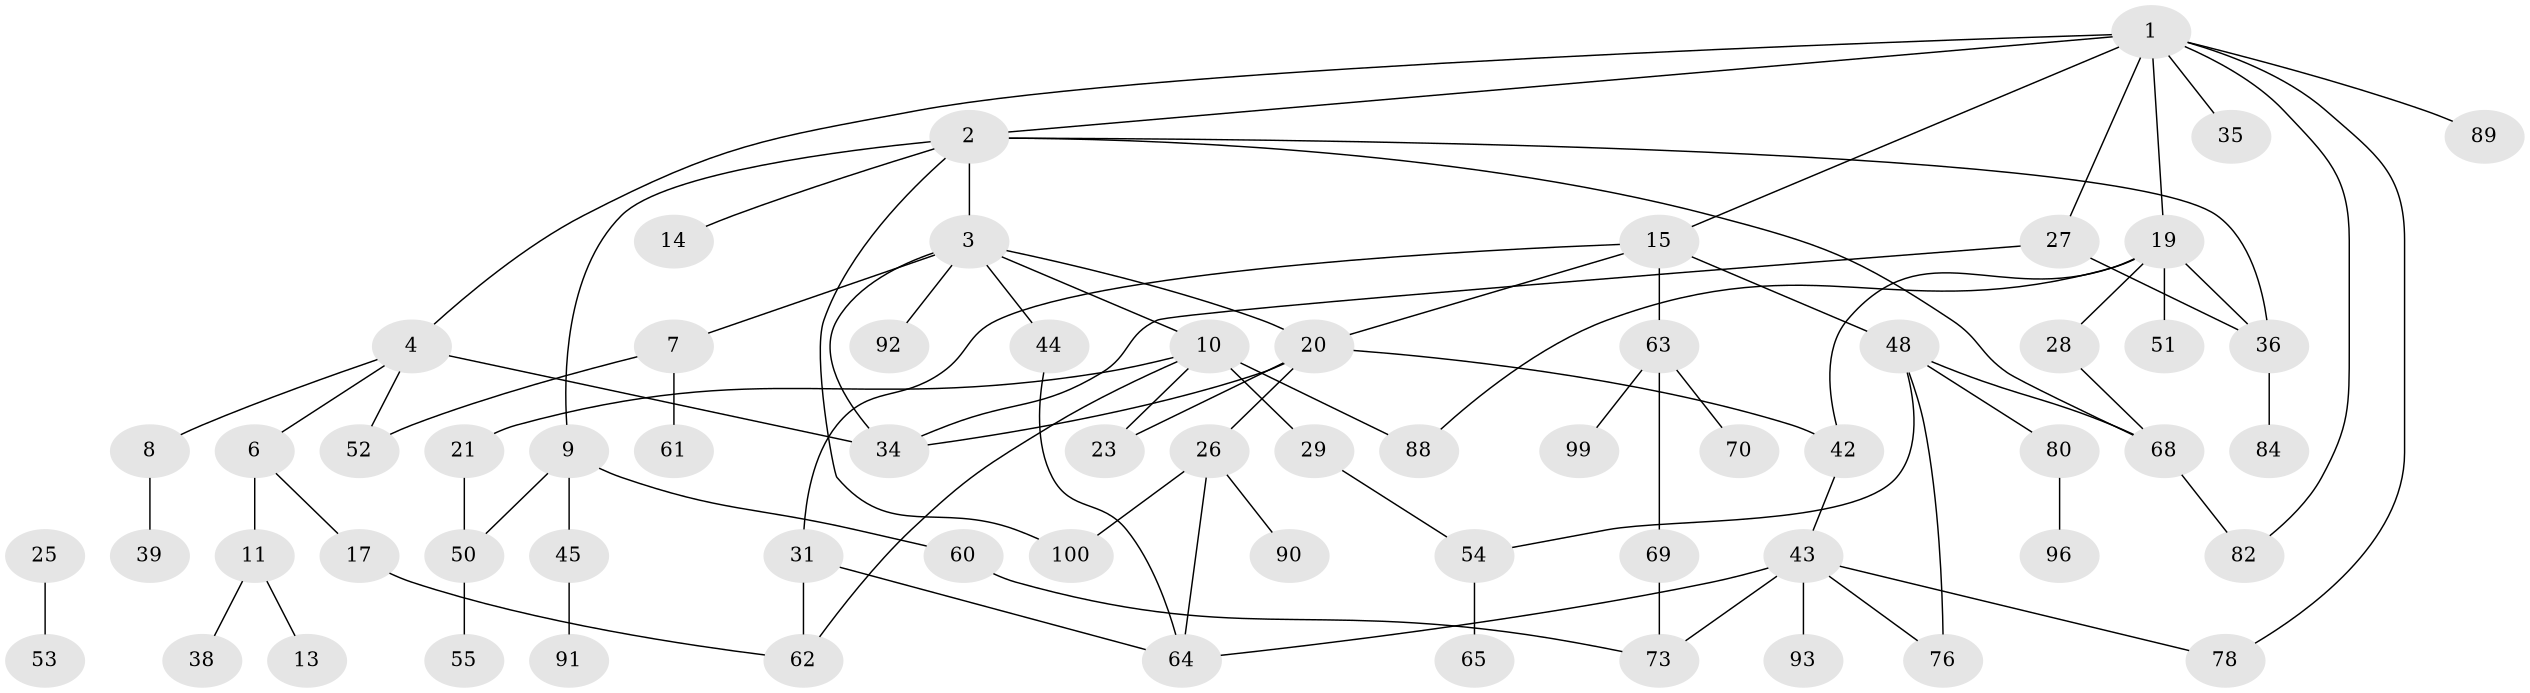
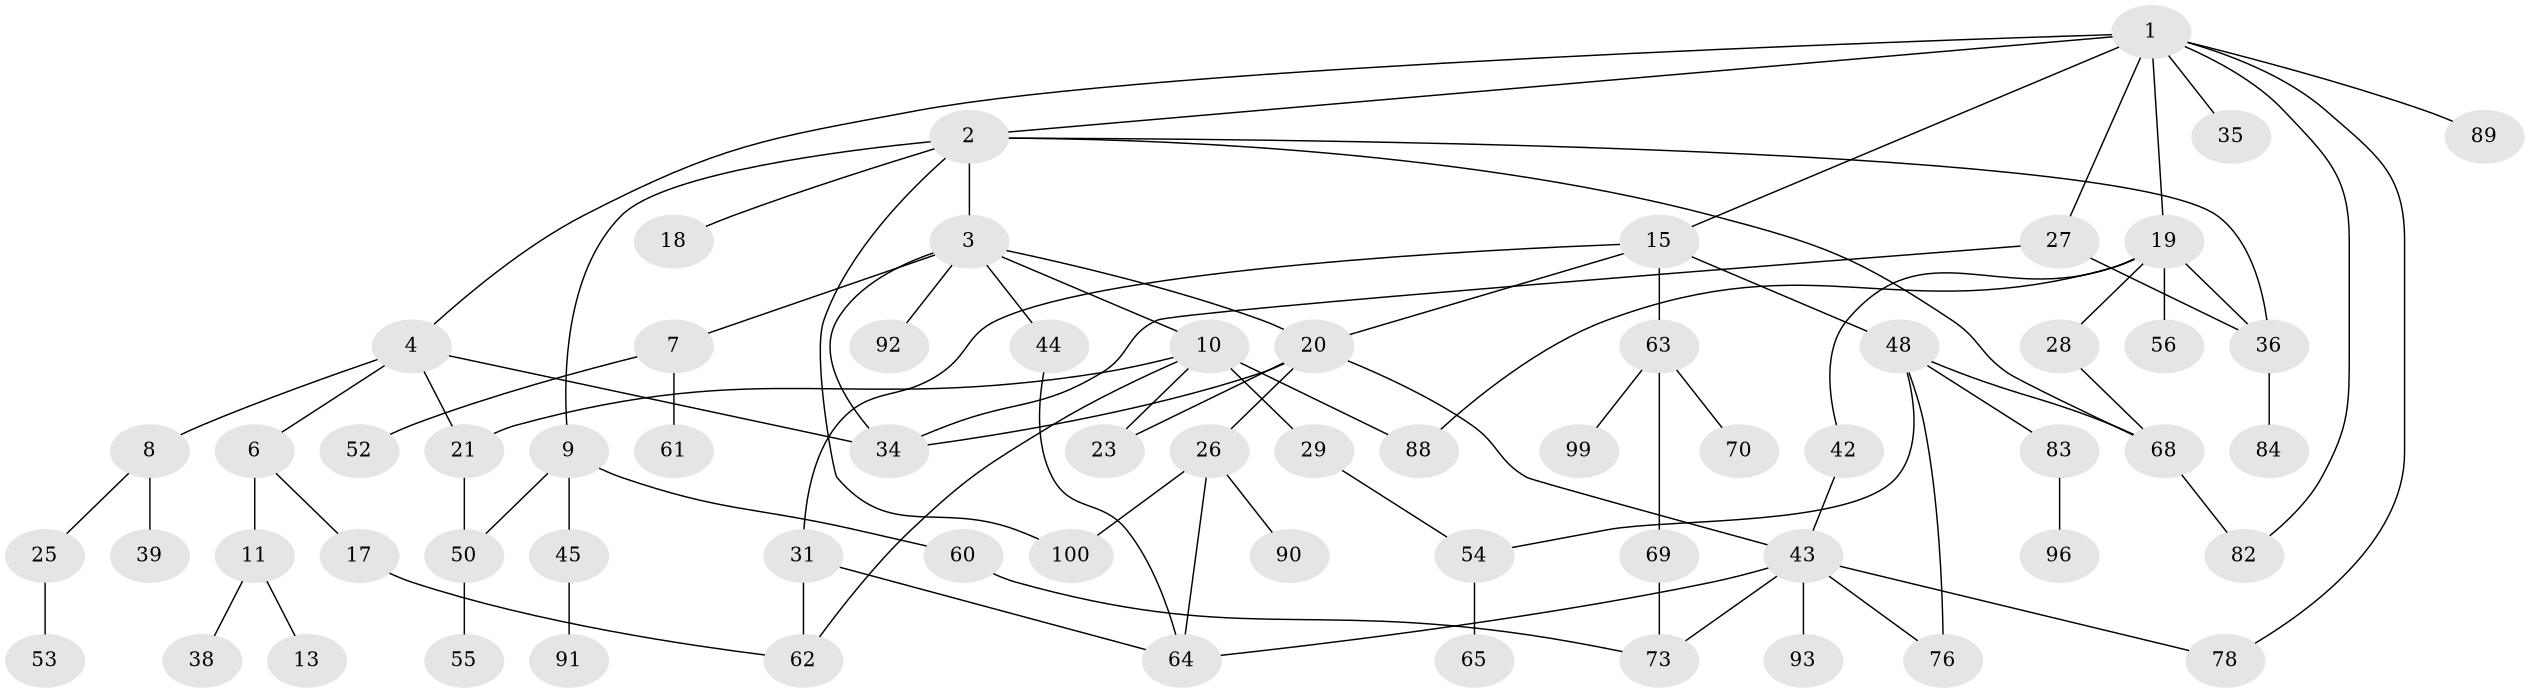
(674, 242) -> (674, 242)
(2164, 346) -> (2164, 346)
(1587, 379) -> (1543, 482)
(386, 399) -> (438, 399)
(2060, 451) -> (2060, 451)
none -> (98, 503)
